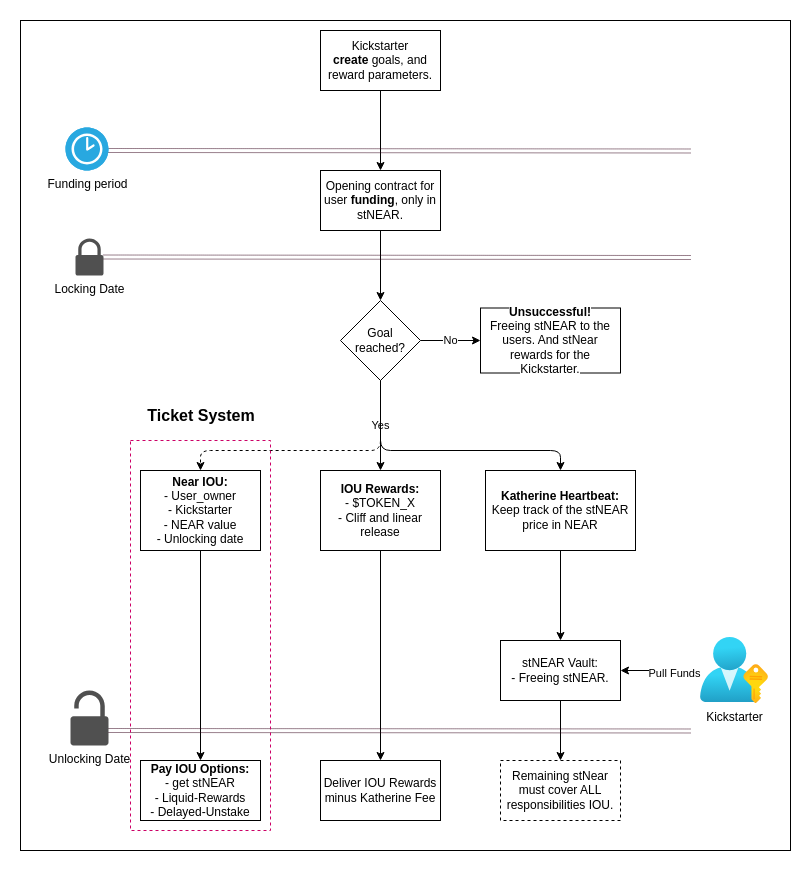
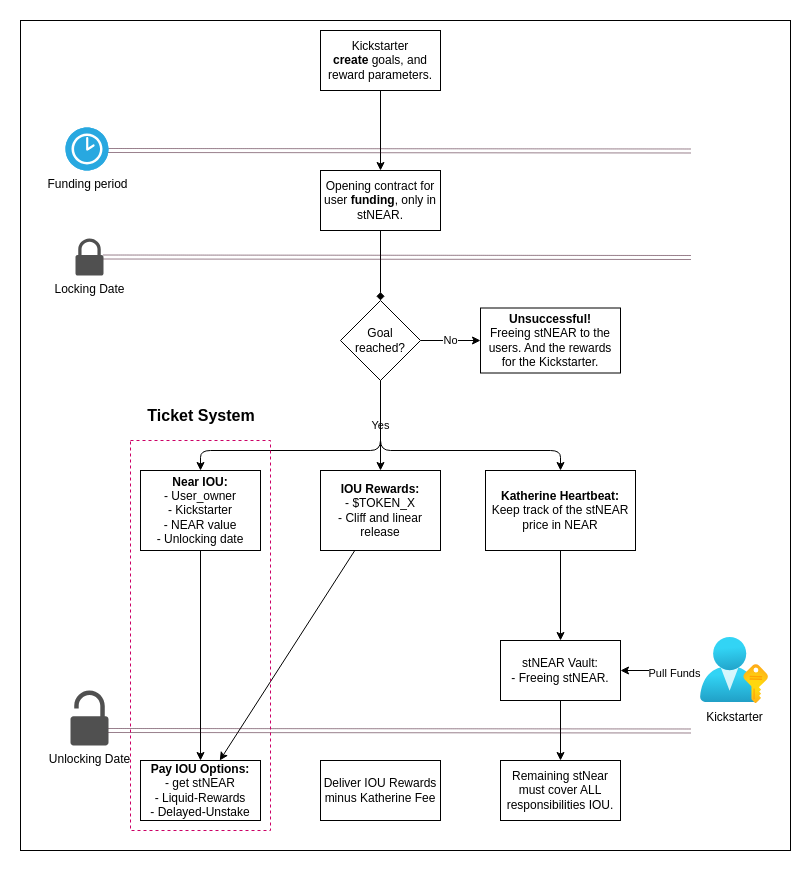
(381, 292) -> (381, 292)
(551, 341) -> (551, 341)
(286, 451) -> (286, 451)
(381, 652) -> (289, 652)
(561, 791) -> (561, 791)
